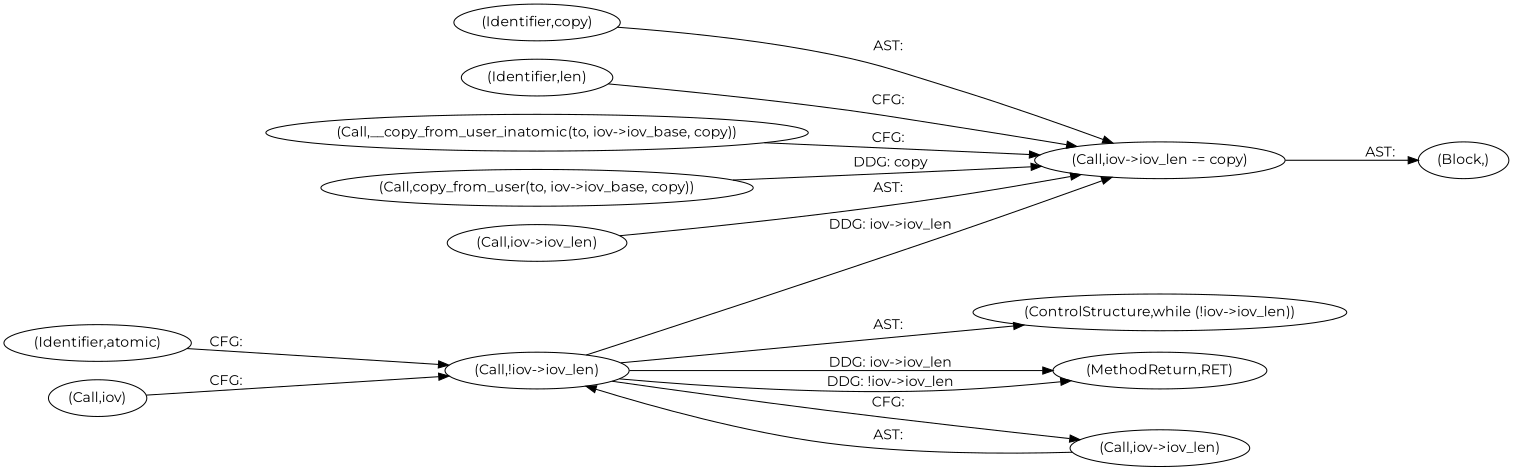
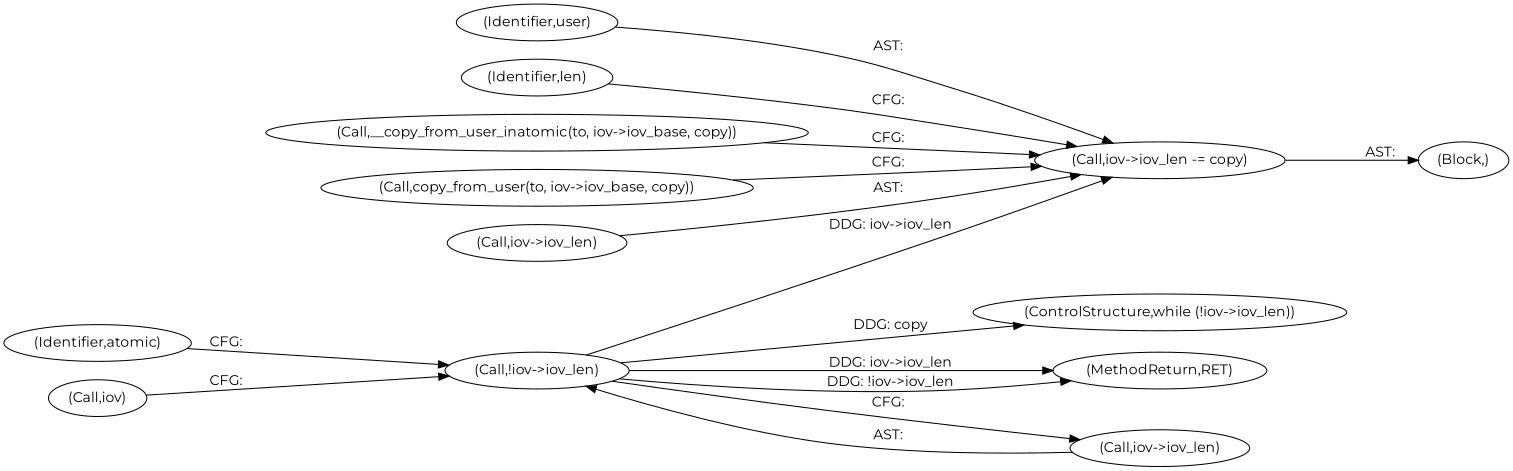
(537, 22) -> (537, 22)
(891, 163) -> (891, 163)
(891, 325) -> (891, 325)
